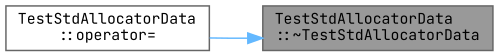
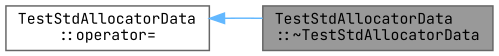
(229, 38) -> (244, 18)
